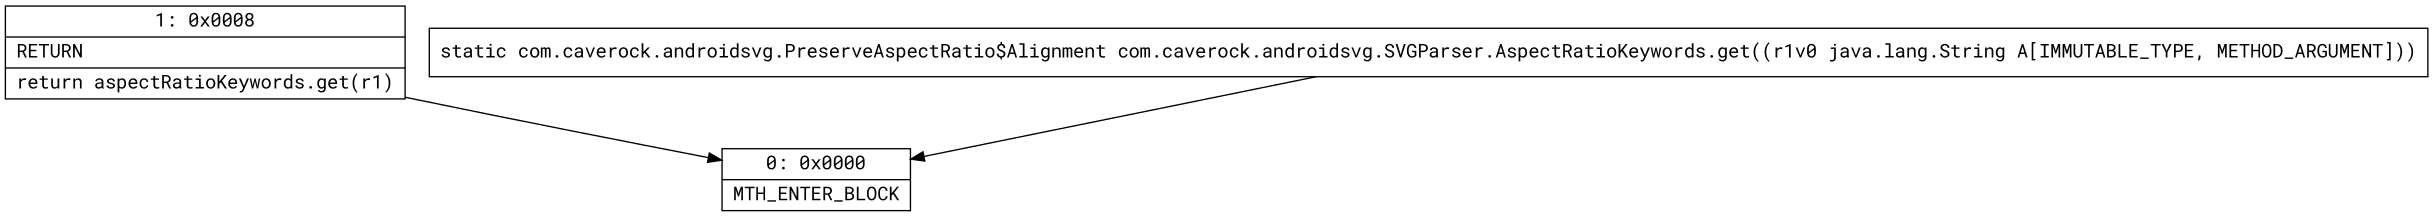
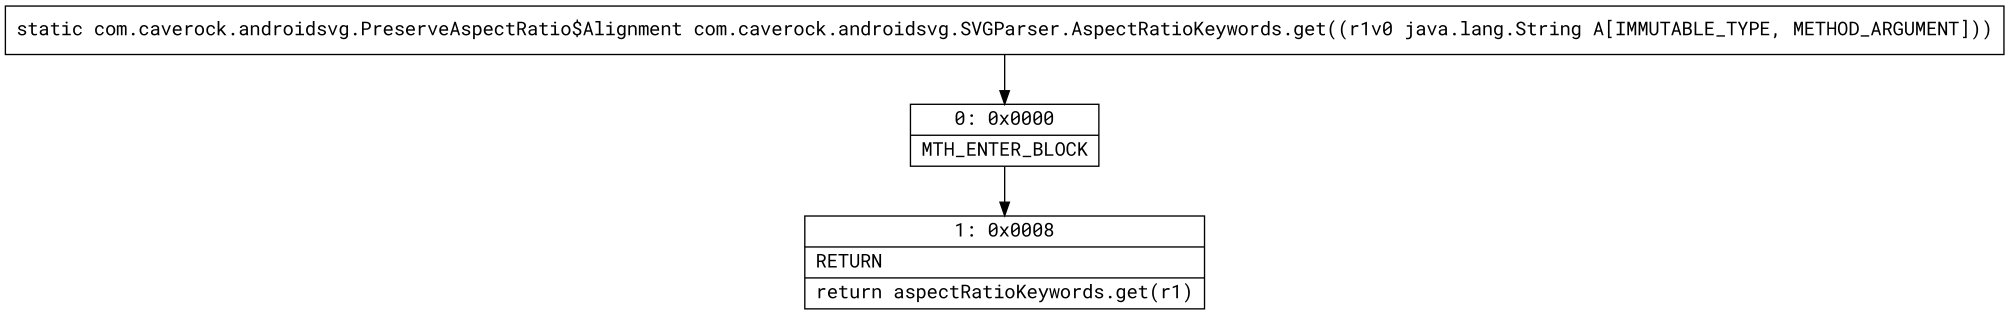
(557, 128) -> (1005, 184)
